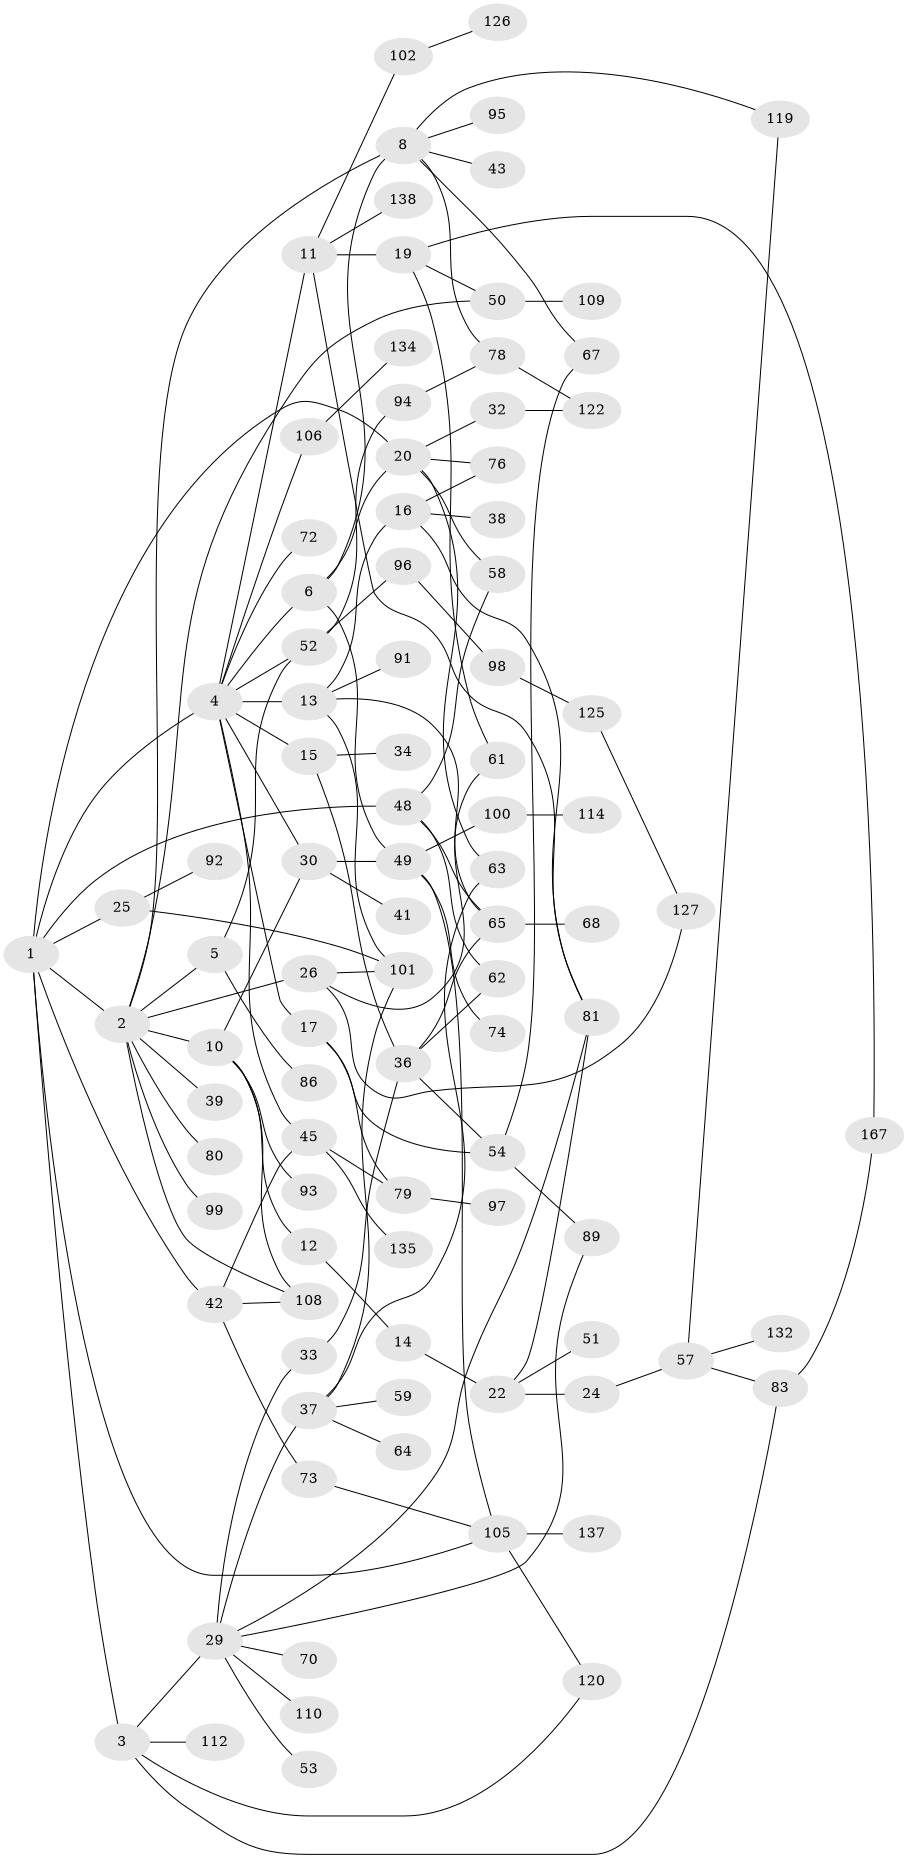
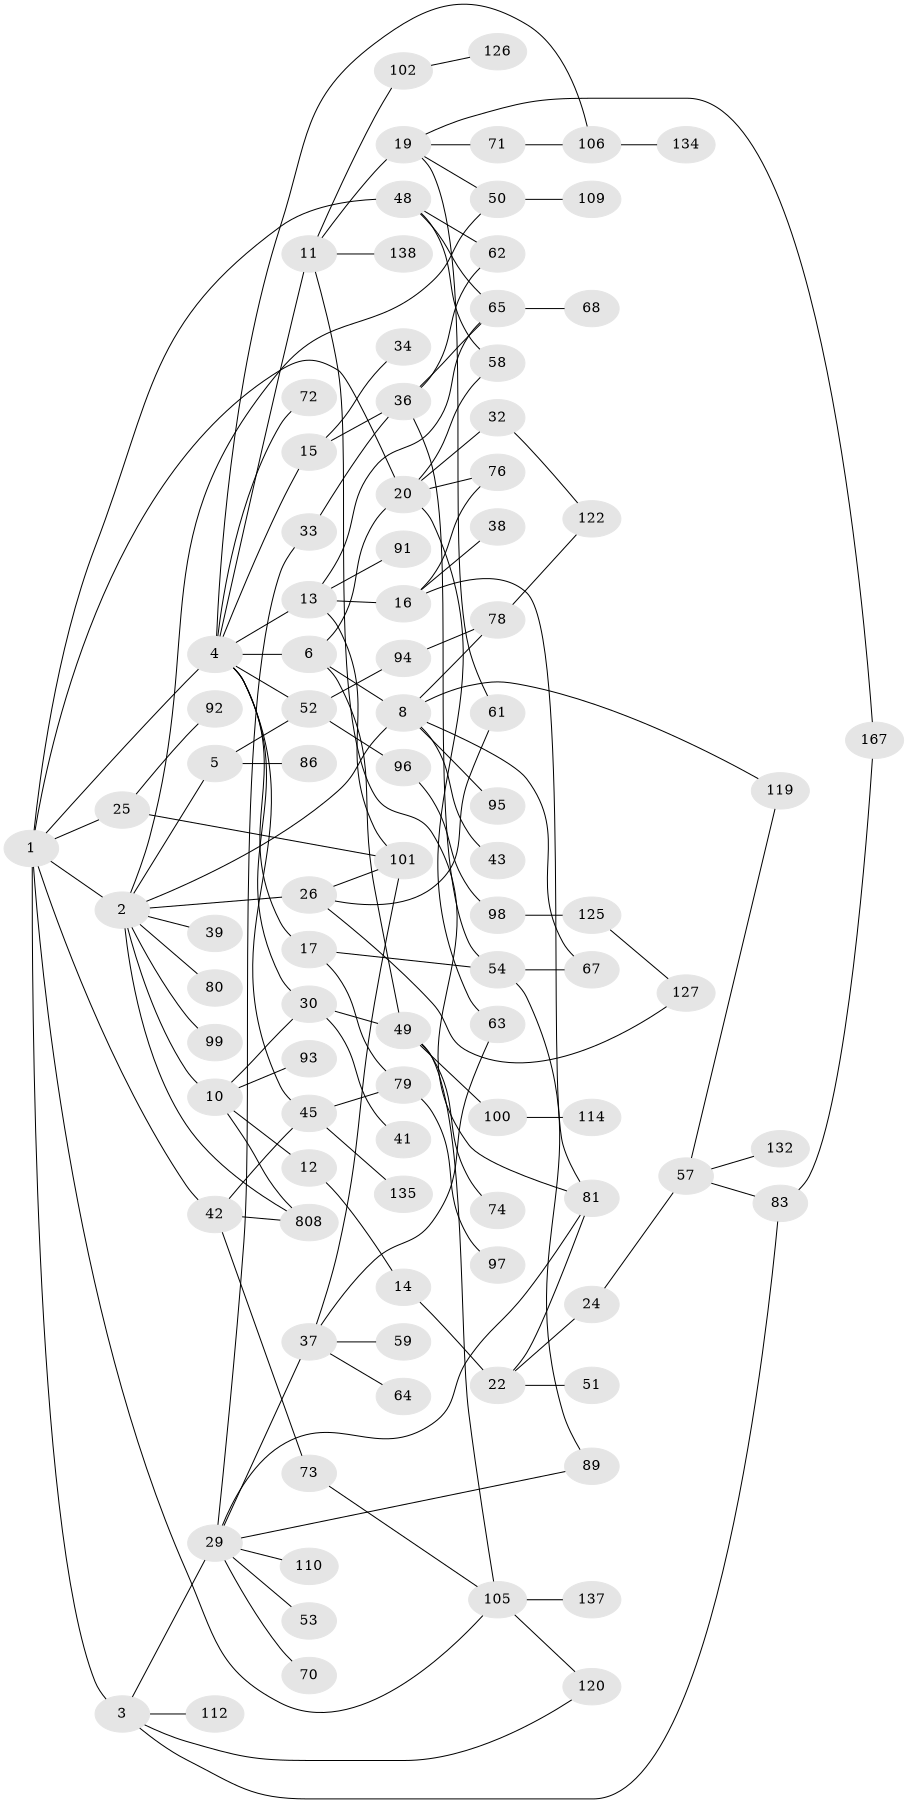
none -> (498, 145)
(309, 1301) -> (309, 1223)
